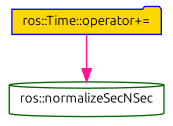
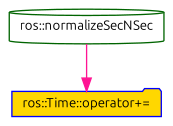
(87, 52) -> (87, 61)
